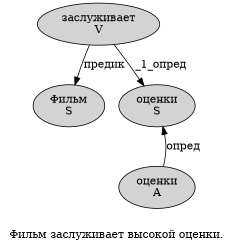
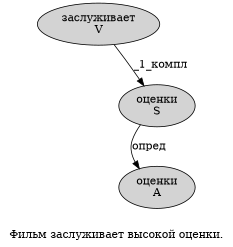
(161, 65) -> (161, 65)
(69, 106) -> none
(166, 151) -> (132, 143)
